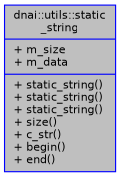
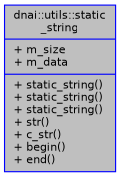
(36, 122) -> (32, 122)
